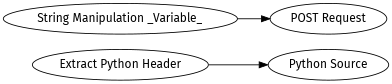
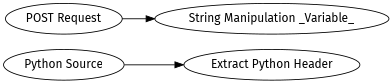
(249, 19) -> (134, 19)
(234, 65) -> (150, 65)
